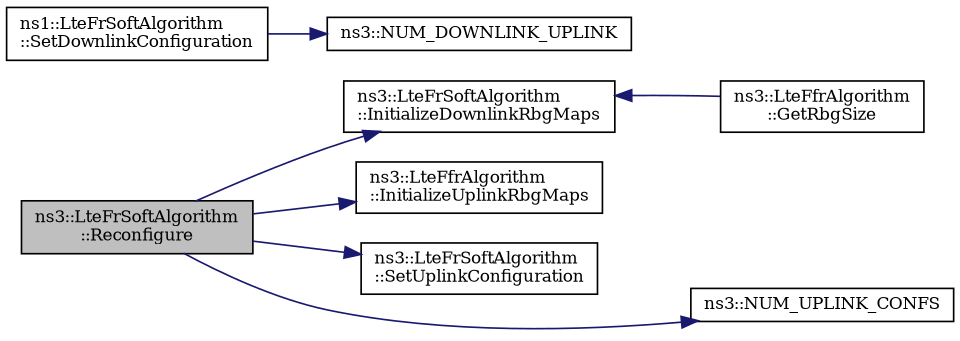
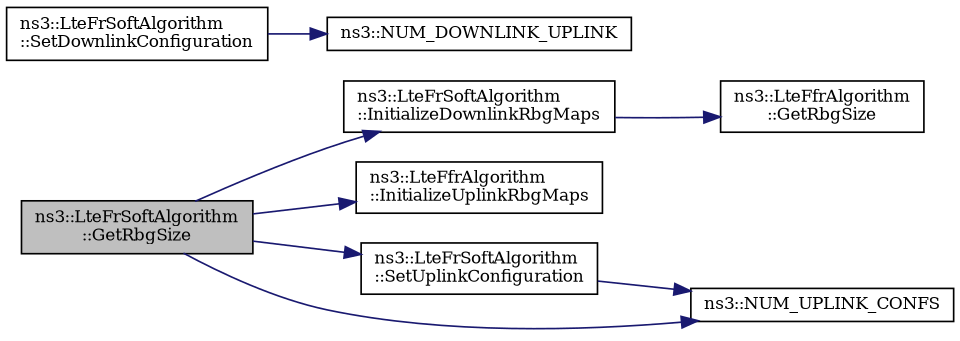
(137, 34) -> (137, 34)
(676, 96) -> (660, 118)
(137, 227) -> (137, 227)
none -> (636, 285)
